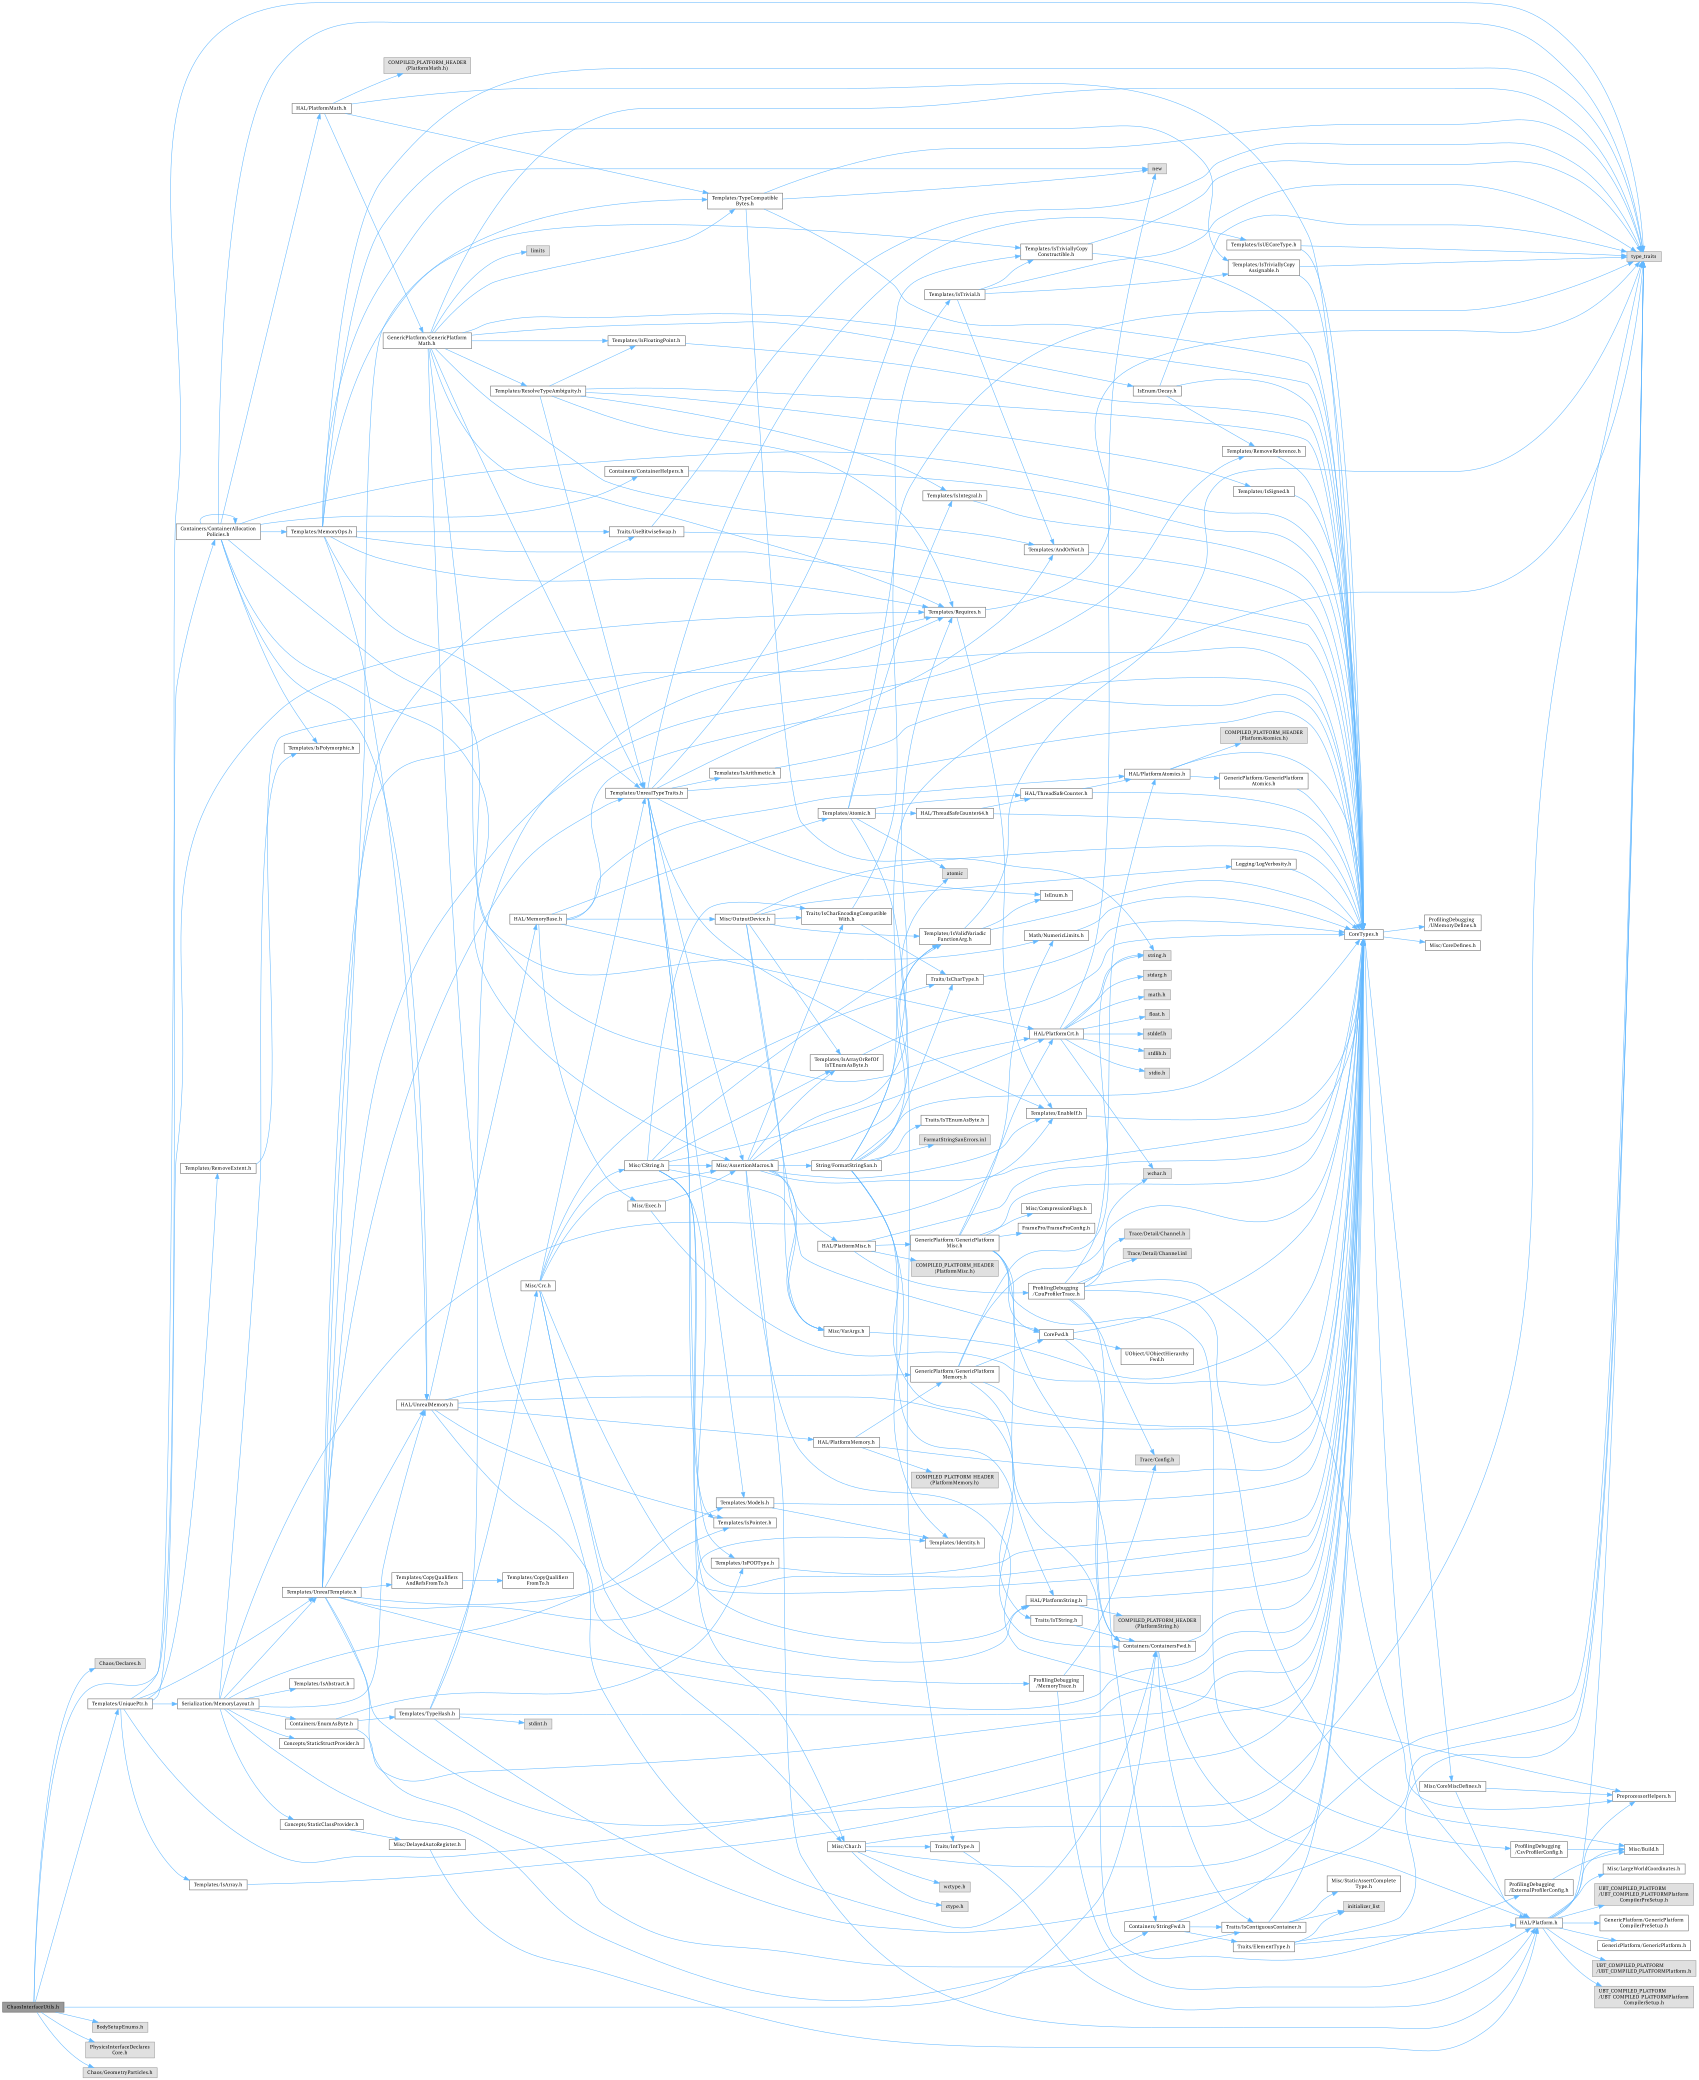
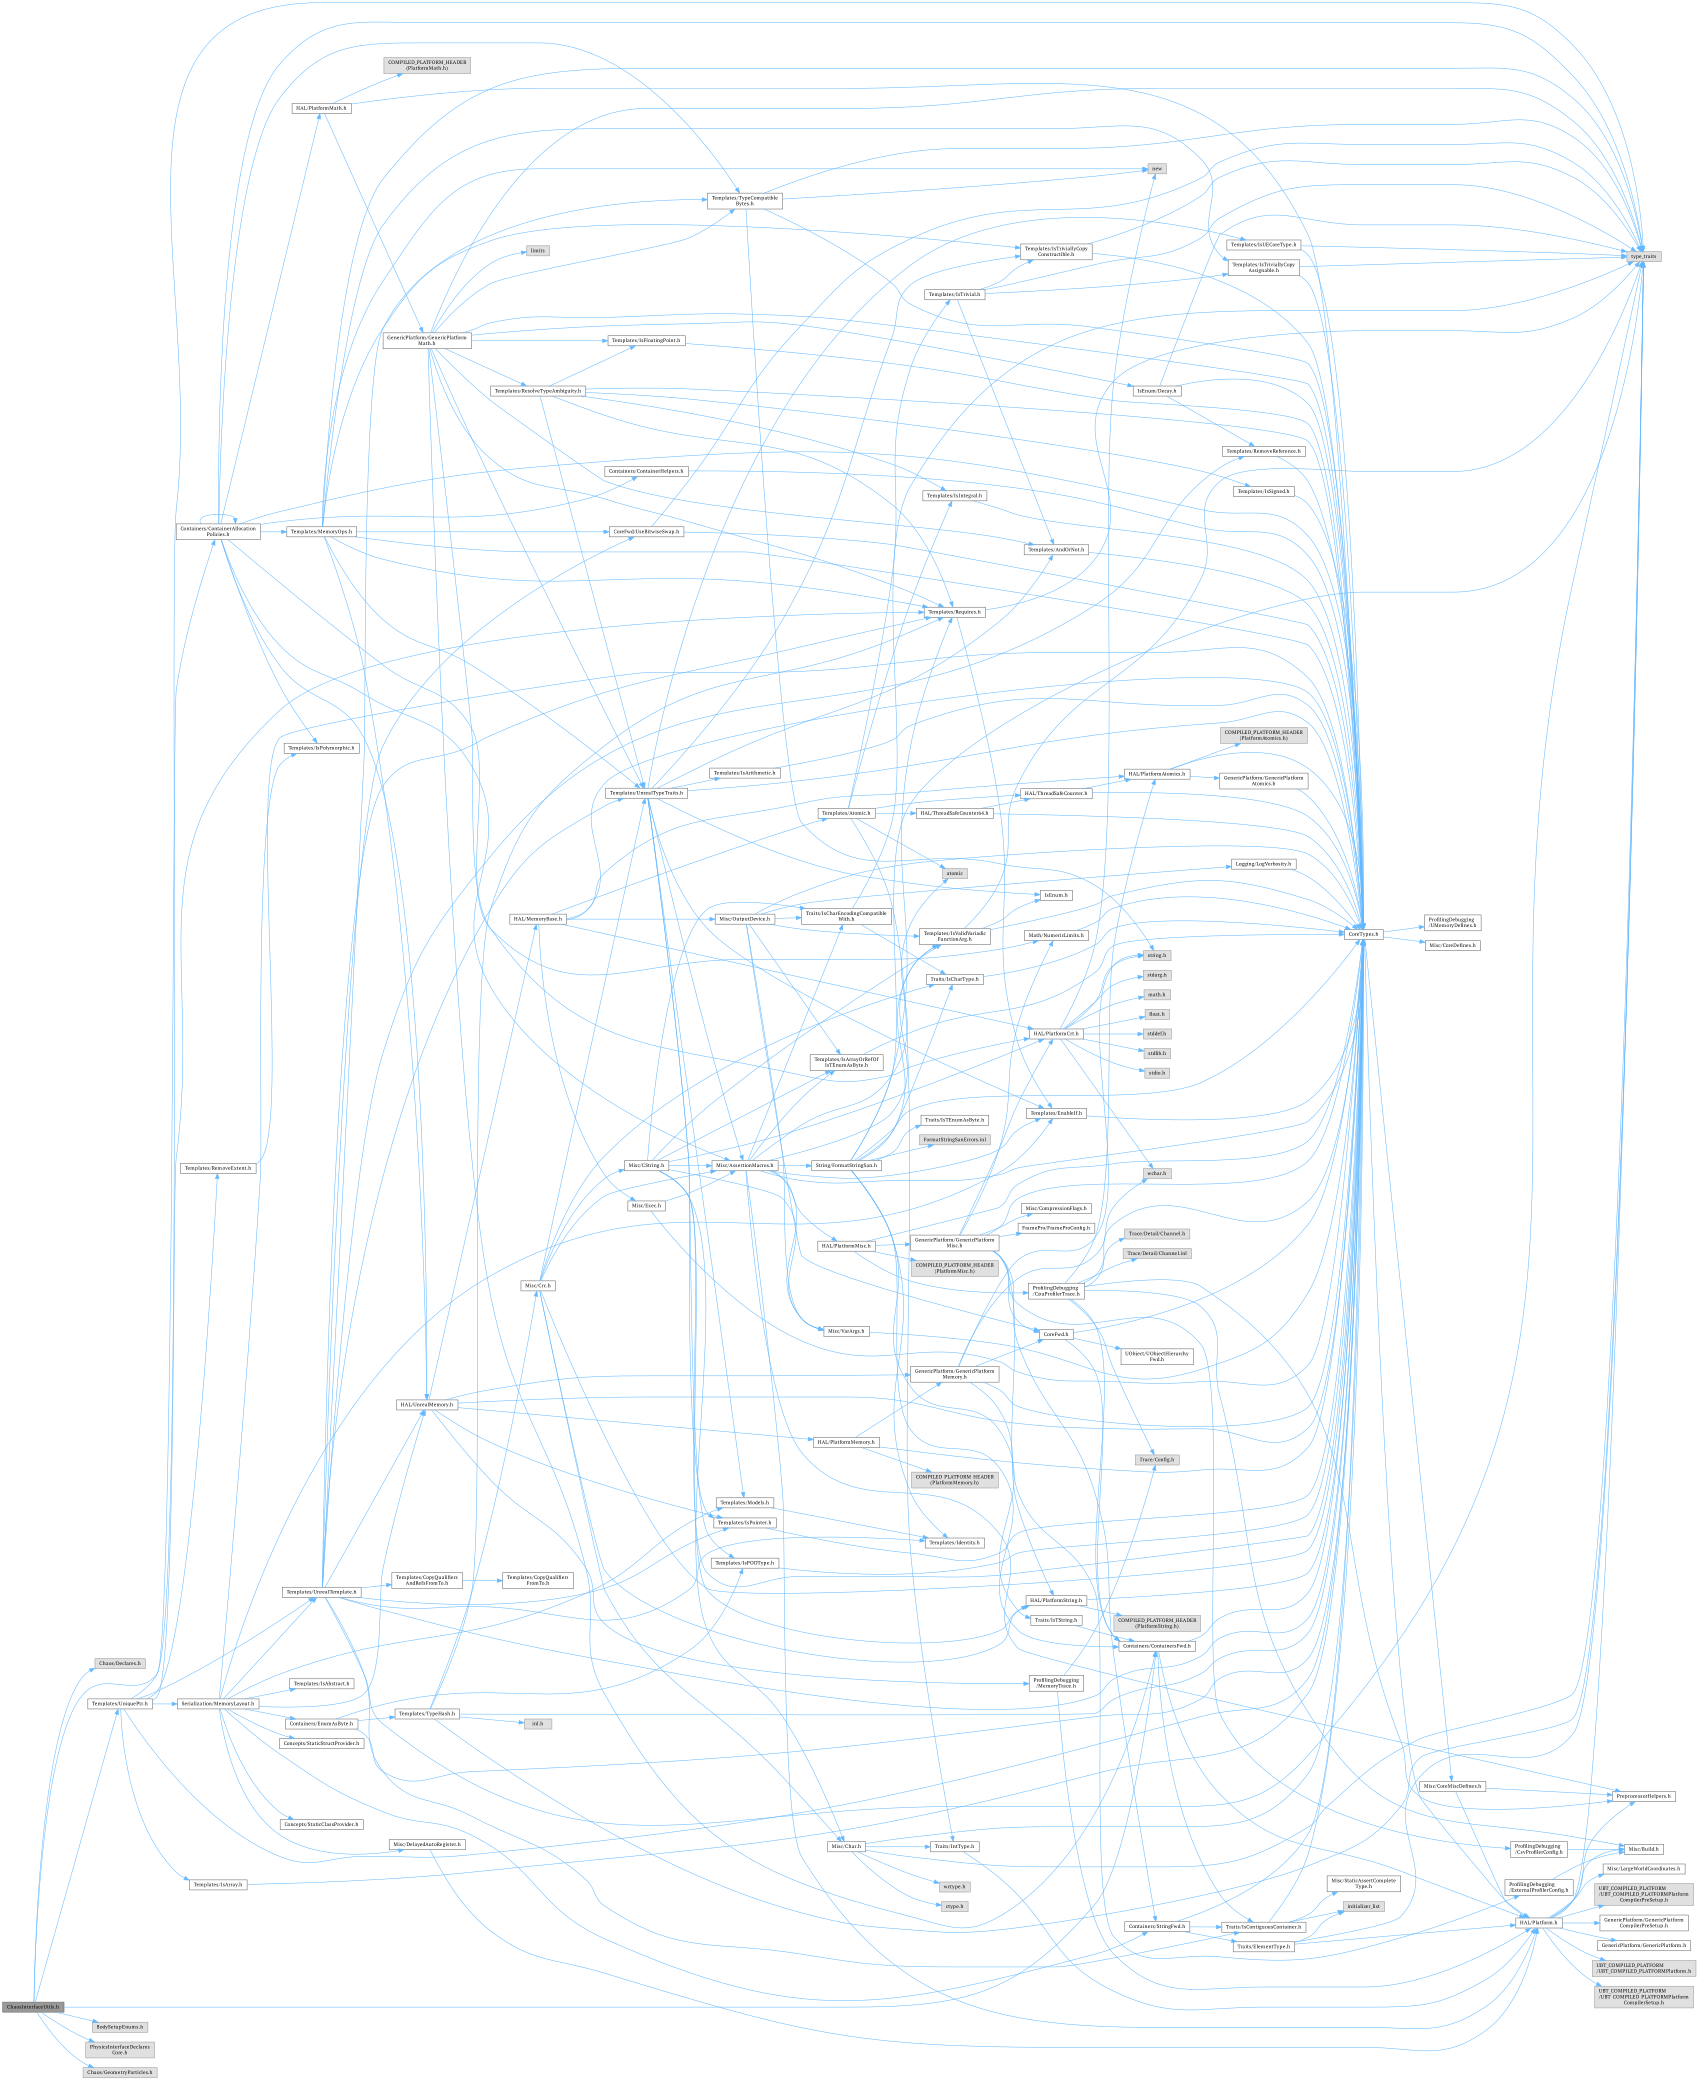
(524, 153) -> (315, 64)
(647, 532) -> (647, 532)
(1306, 1473) -> (1307, 1496)
(538, 1724) -> (538, 1724)
(372, 1834) -> (272, 1828)
